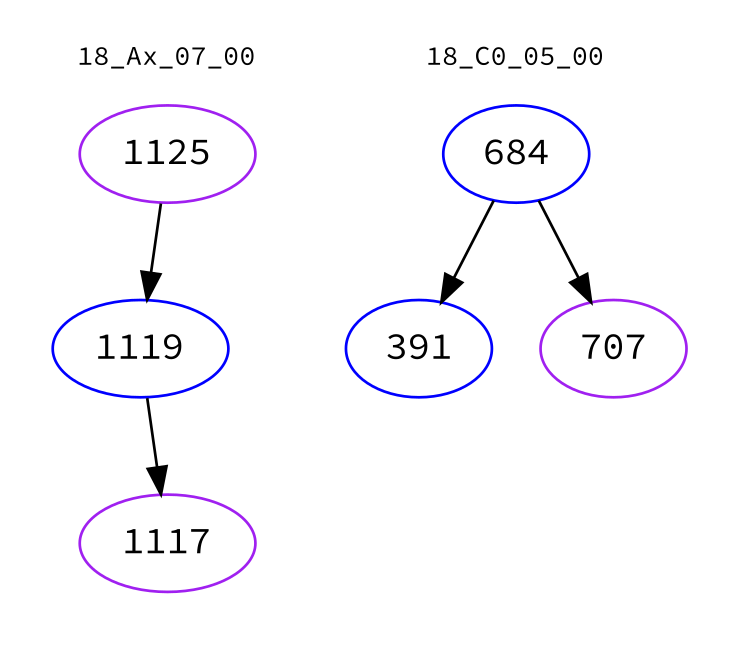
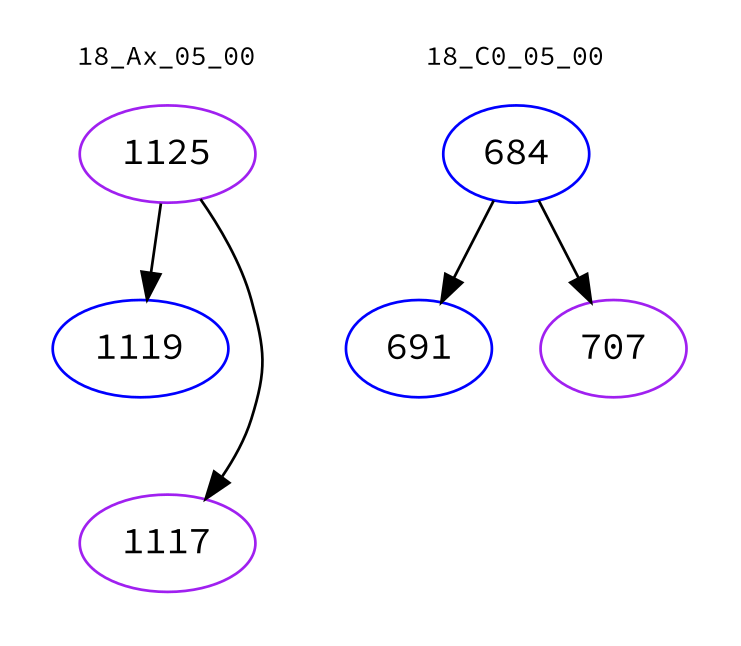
(168, 58) -> (168, 58)
(419, 349) -> (419, 349)
(152, 433) -> (260, 335)
